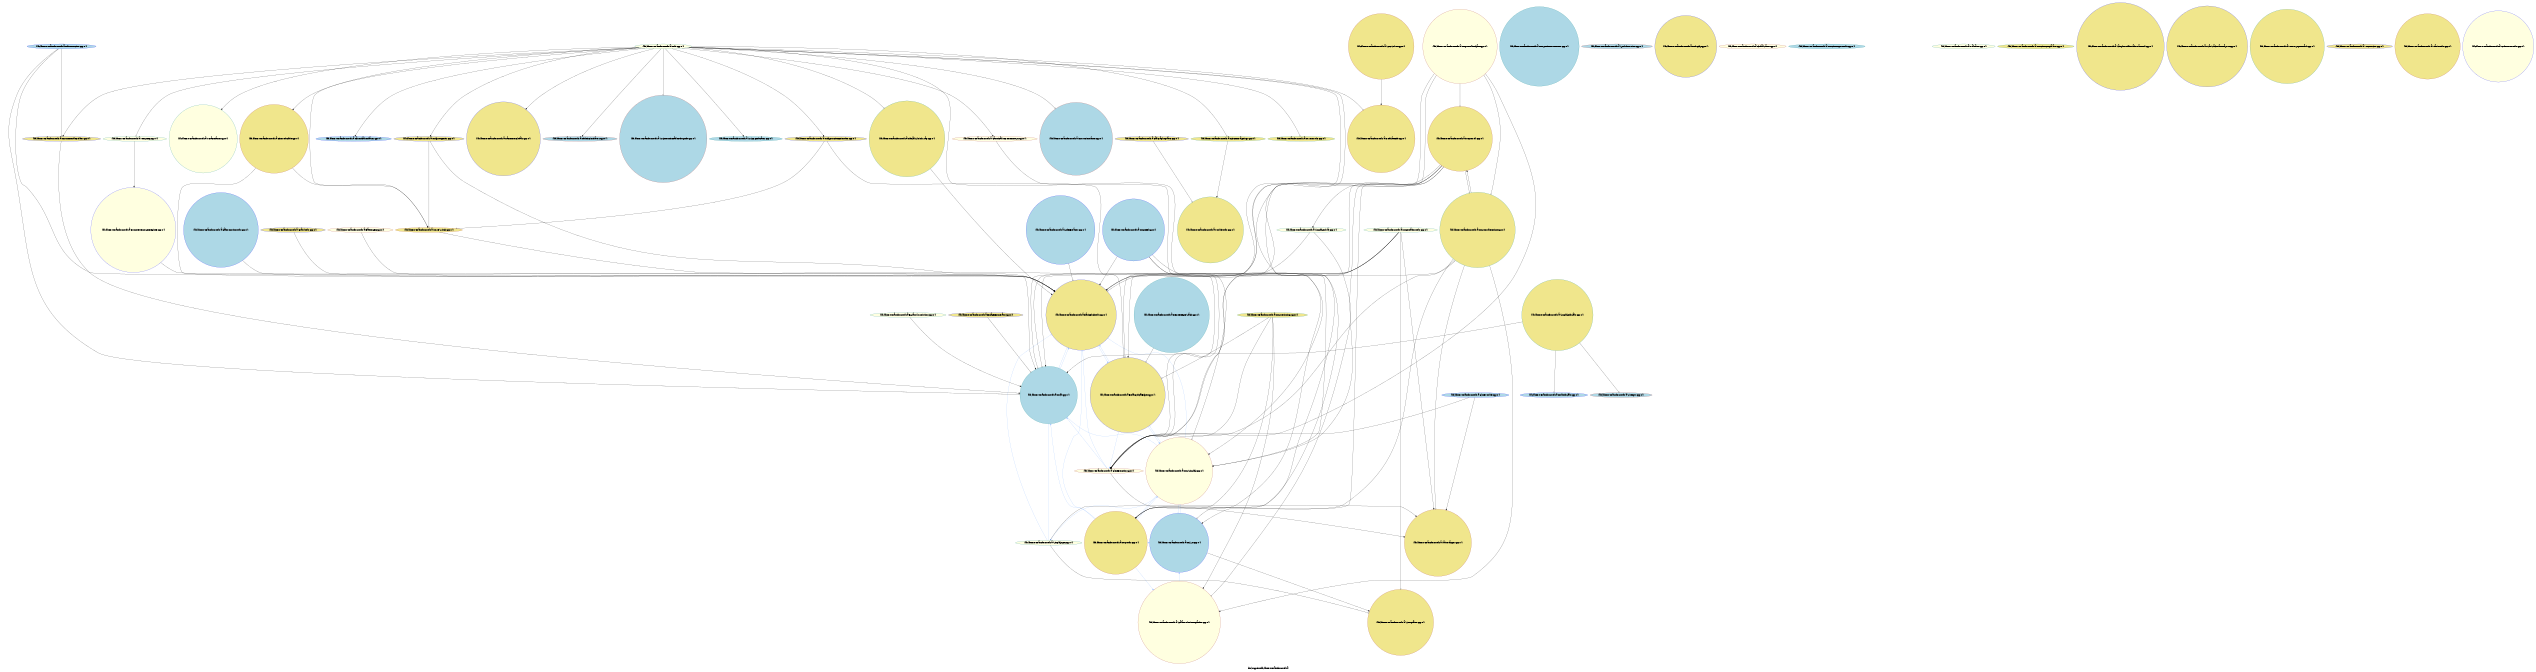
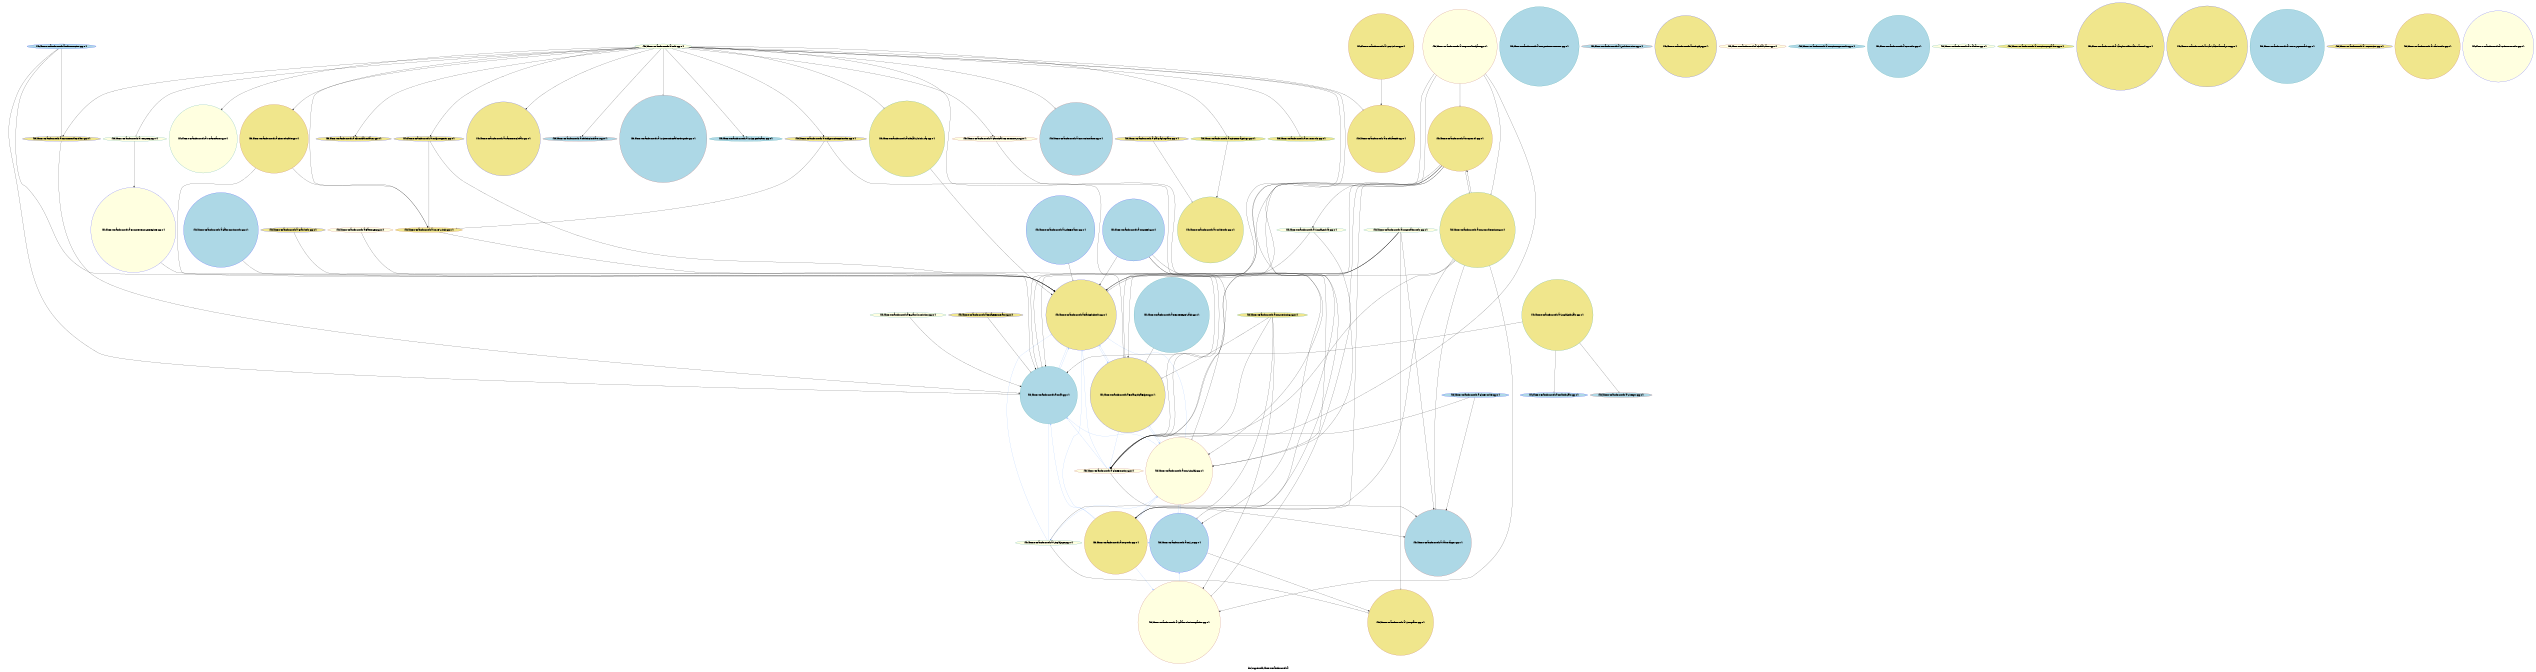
none -> (1899, 46)
(2287, 46) -> (2287, 46)
(354, 139) -> (354, 139)
(1438, 543) -> (1438, 543)
